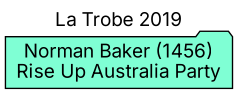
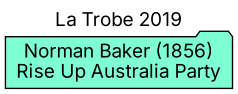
(119, 63) -> (119, 63)
